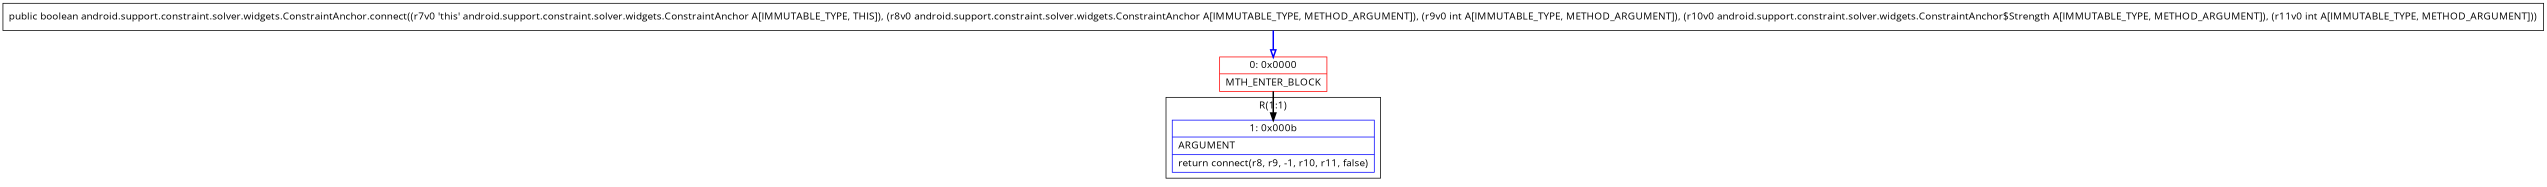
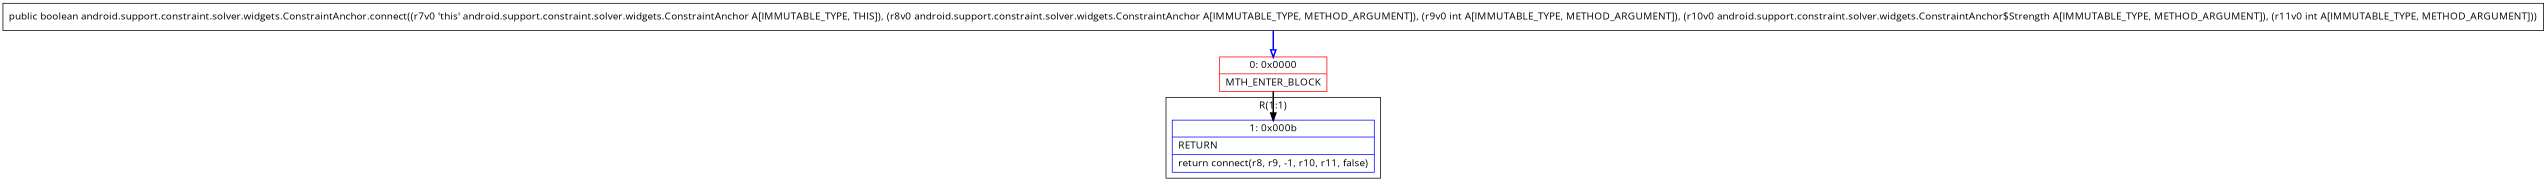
(1207, 145) -> (1198, 145)
